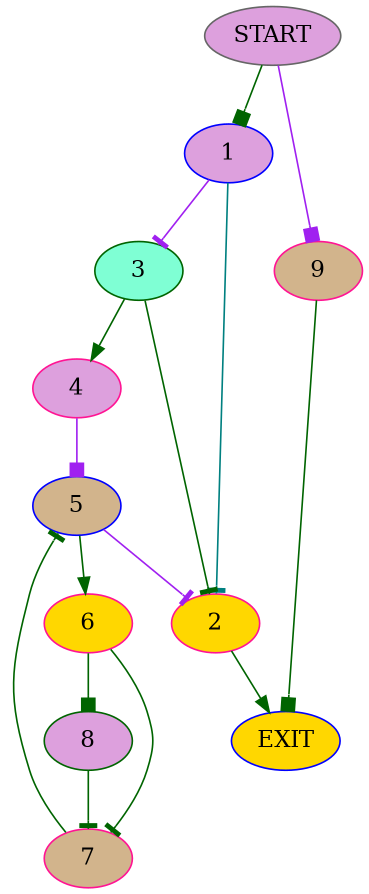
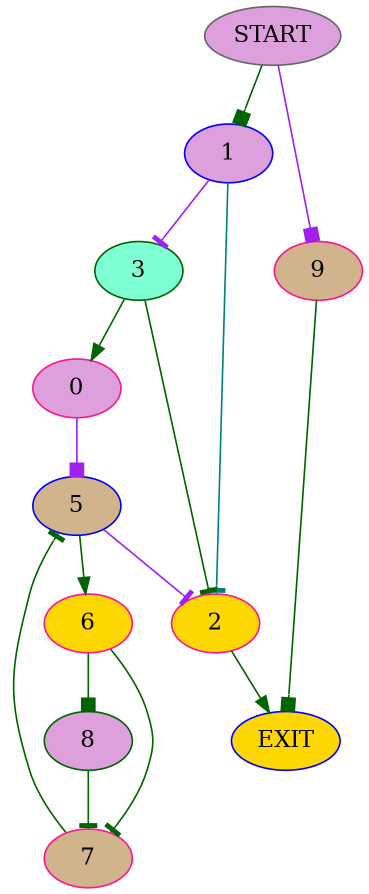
(77, 388) -> (77, 388)
